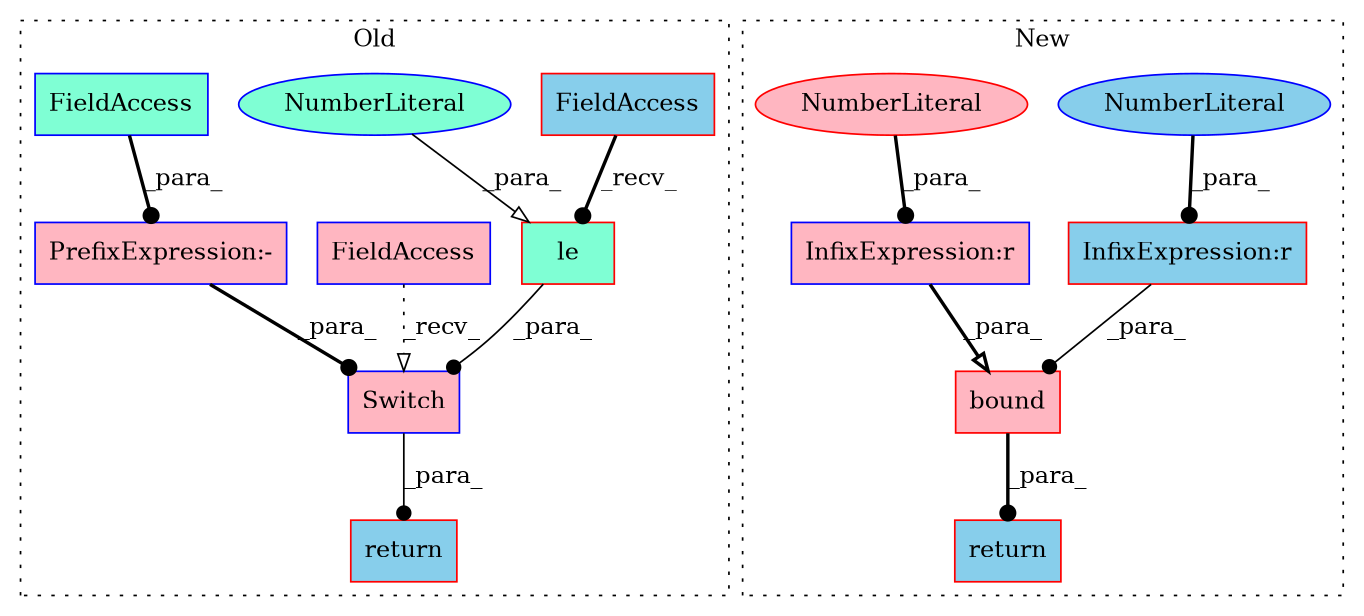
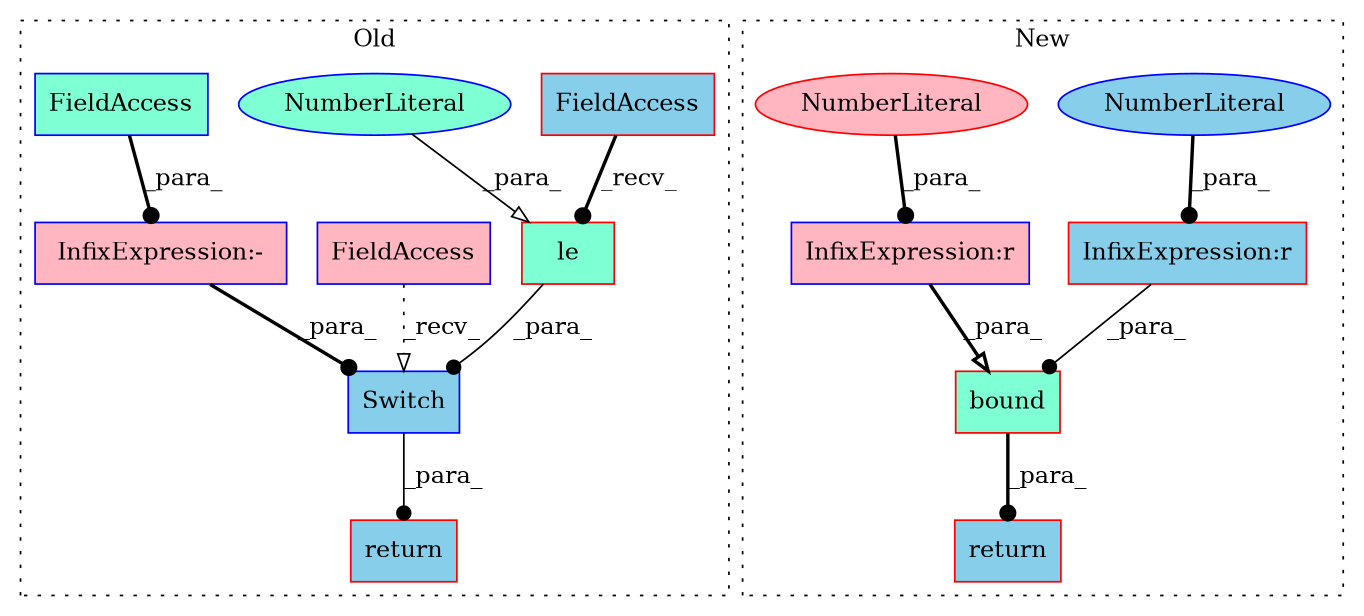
(161, 253) -> (161, 253)
(404, 402) -> (404, 402)
(1008, 402) -> (1008, 402)
